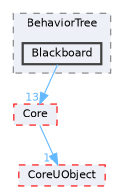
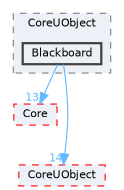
(62, 24) -> (62, 24)
(46, 140) -> (68, 109)
